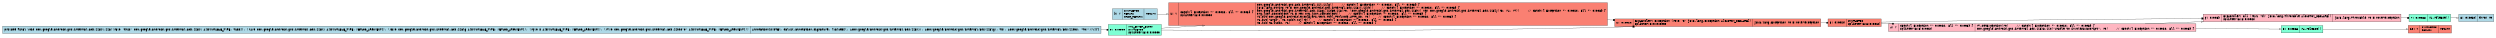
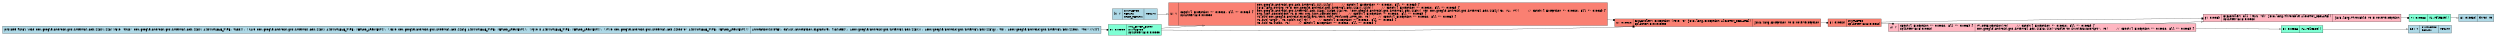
(2430, 29) -> (2430, 29)
